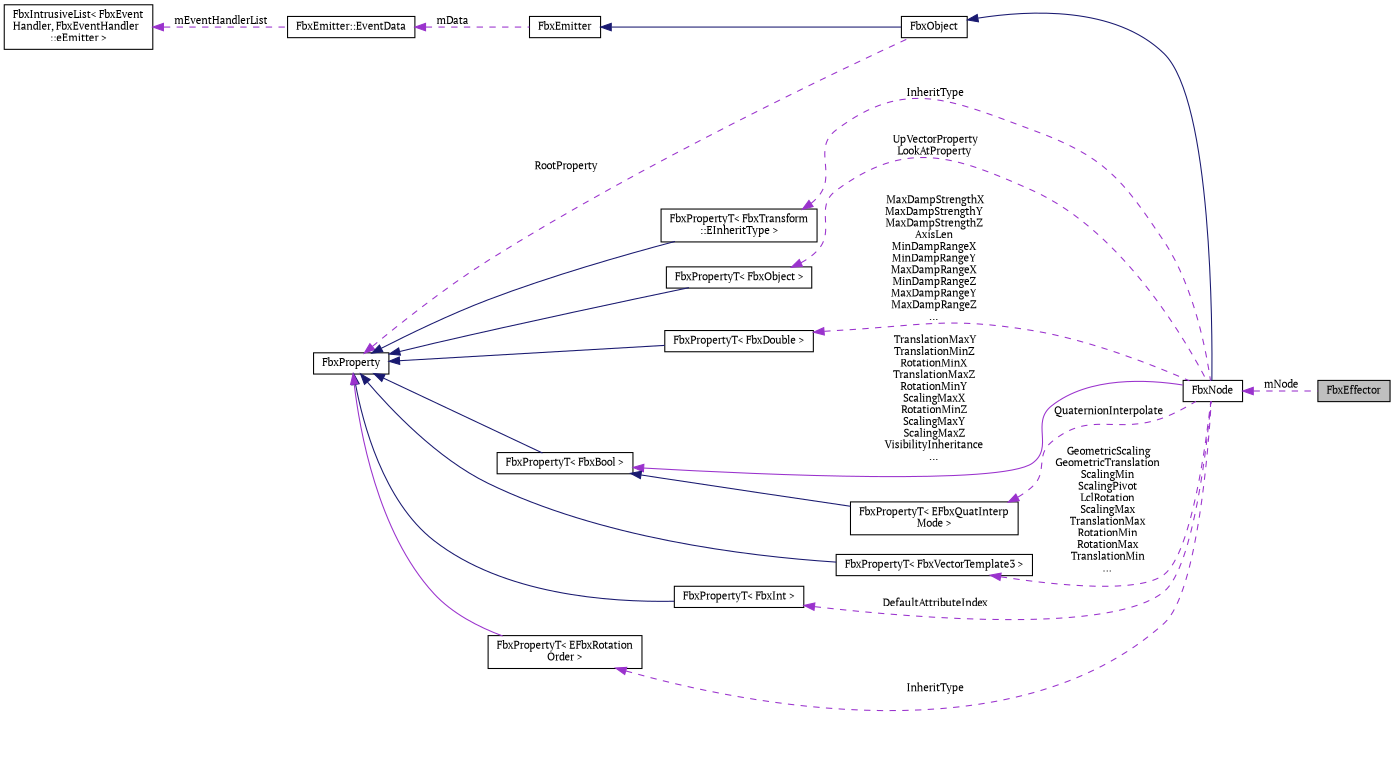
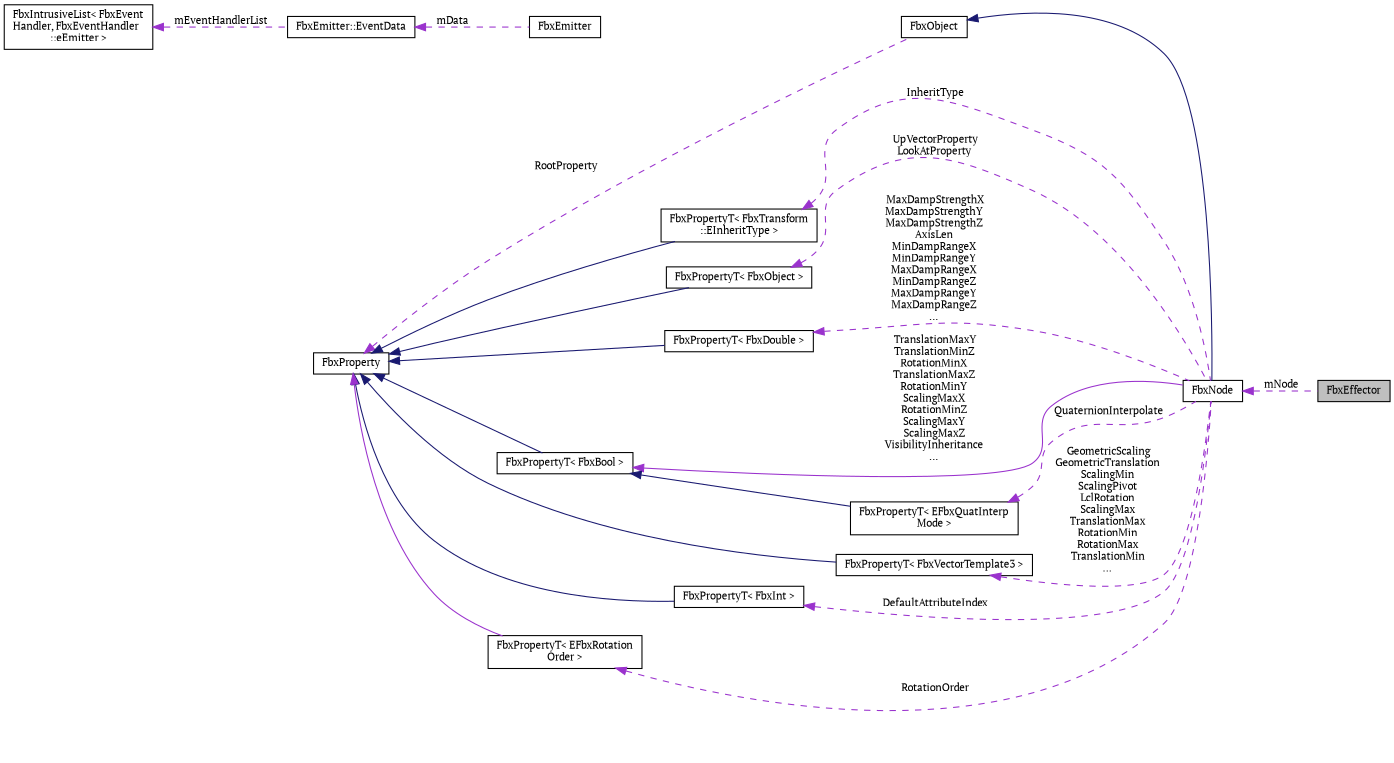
(756, 27) -> none
(934, 689) -> (934, 689)
